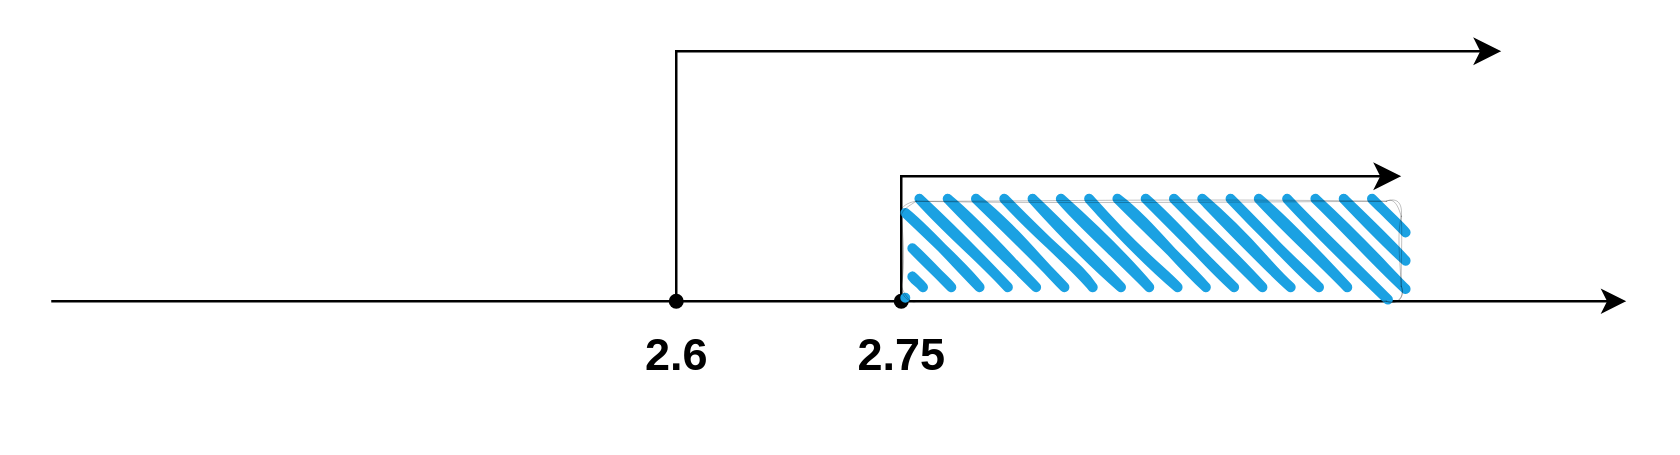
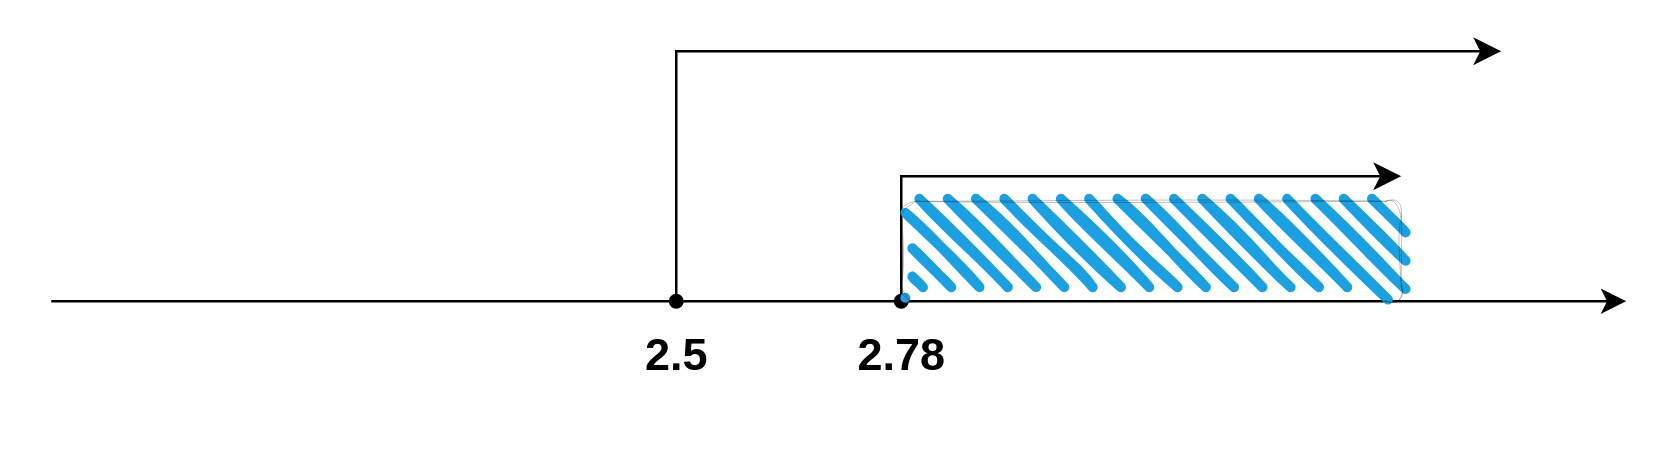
(678, 351) -> (678, 351)
(903, 351) -> (903, 351)
